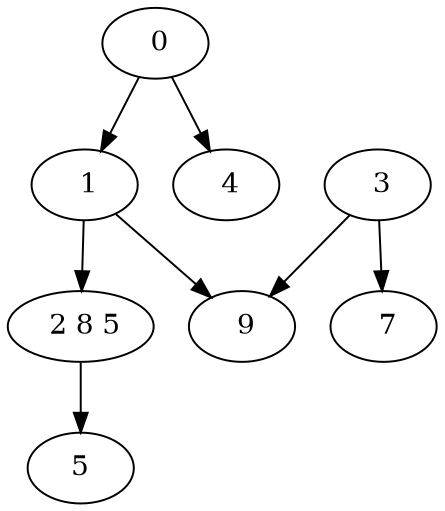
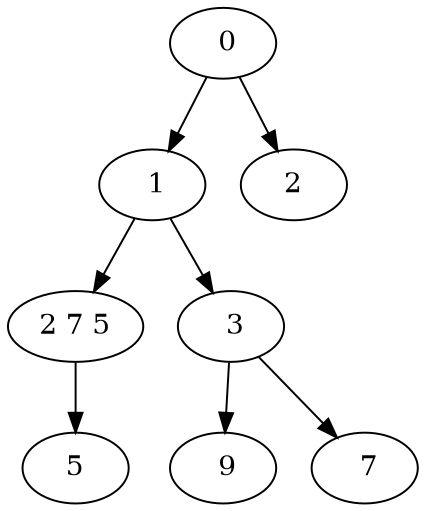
(226, 185) -> (294, 185)
(156, 249) -> (187, 247)
(81, 326) -> (76, 326)
